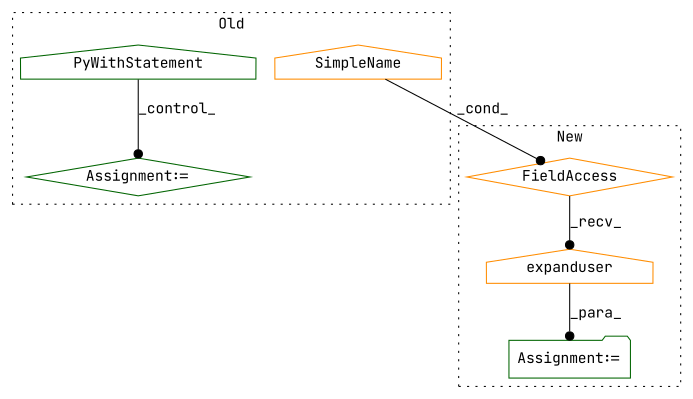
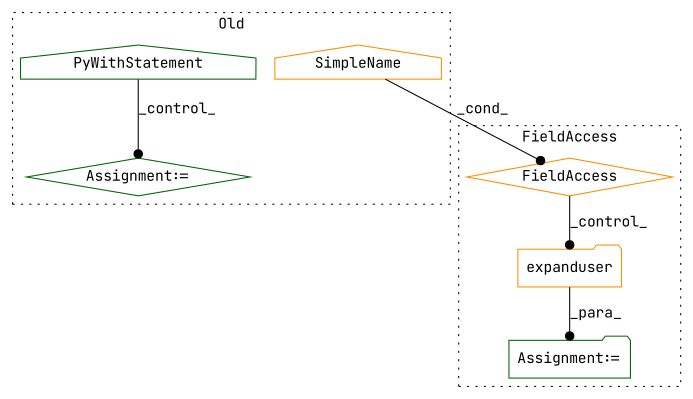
(570, 138) -> (570, 138)
(596, 223) -> (609, 223)
(570, 268) -> (570, 268)
